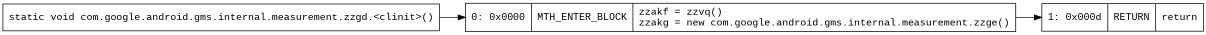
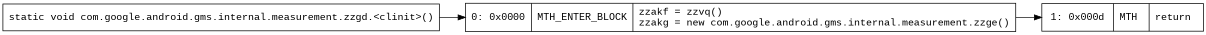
(1132, 17) -> (1128, 17)
